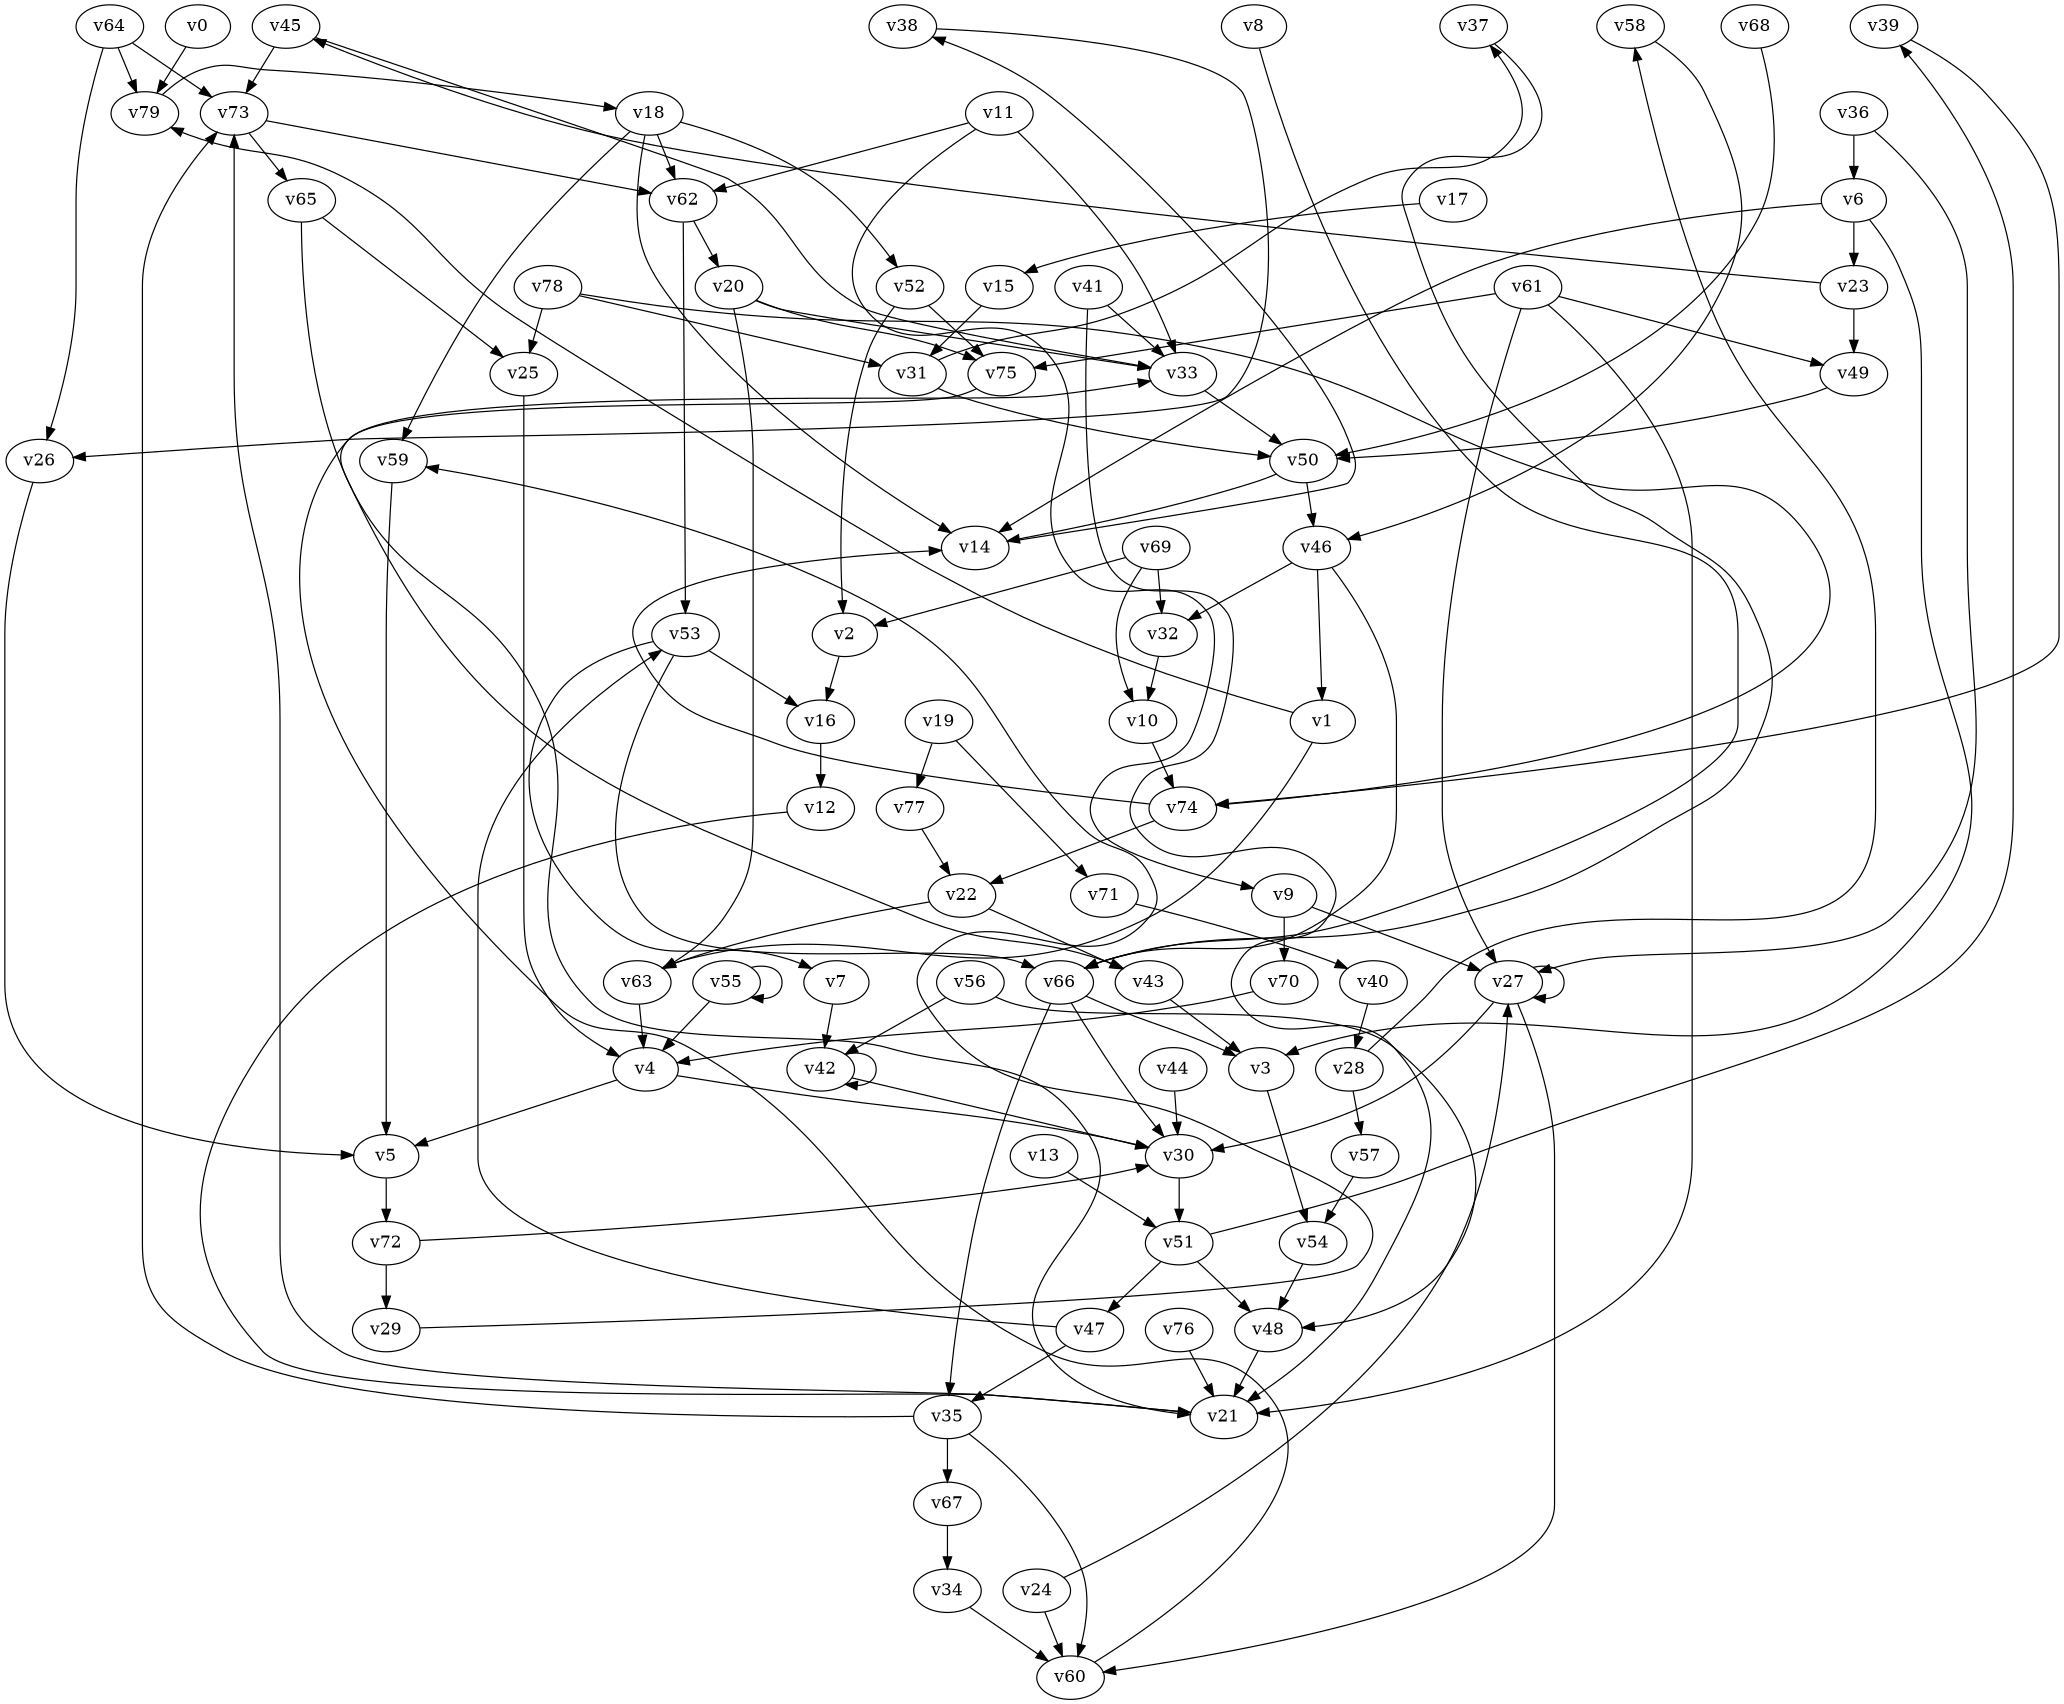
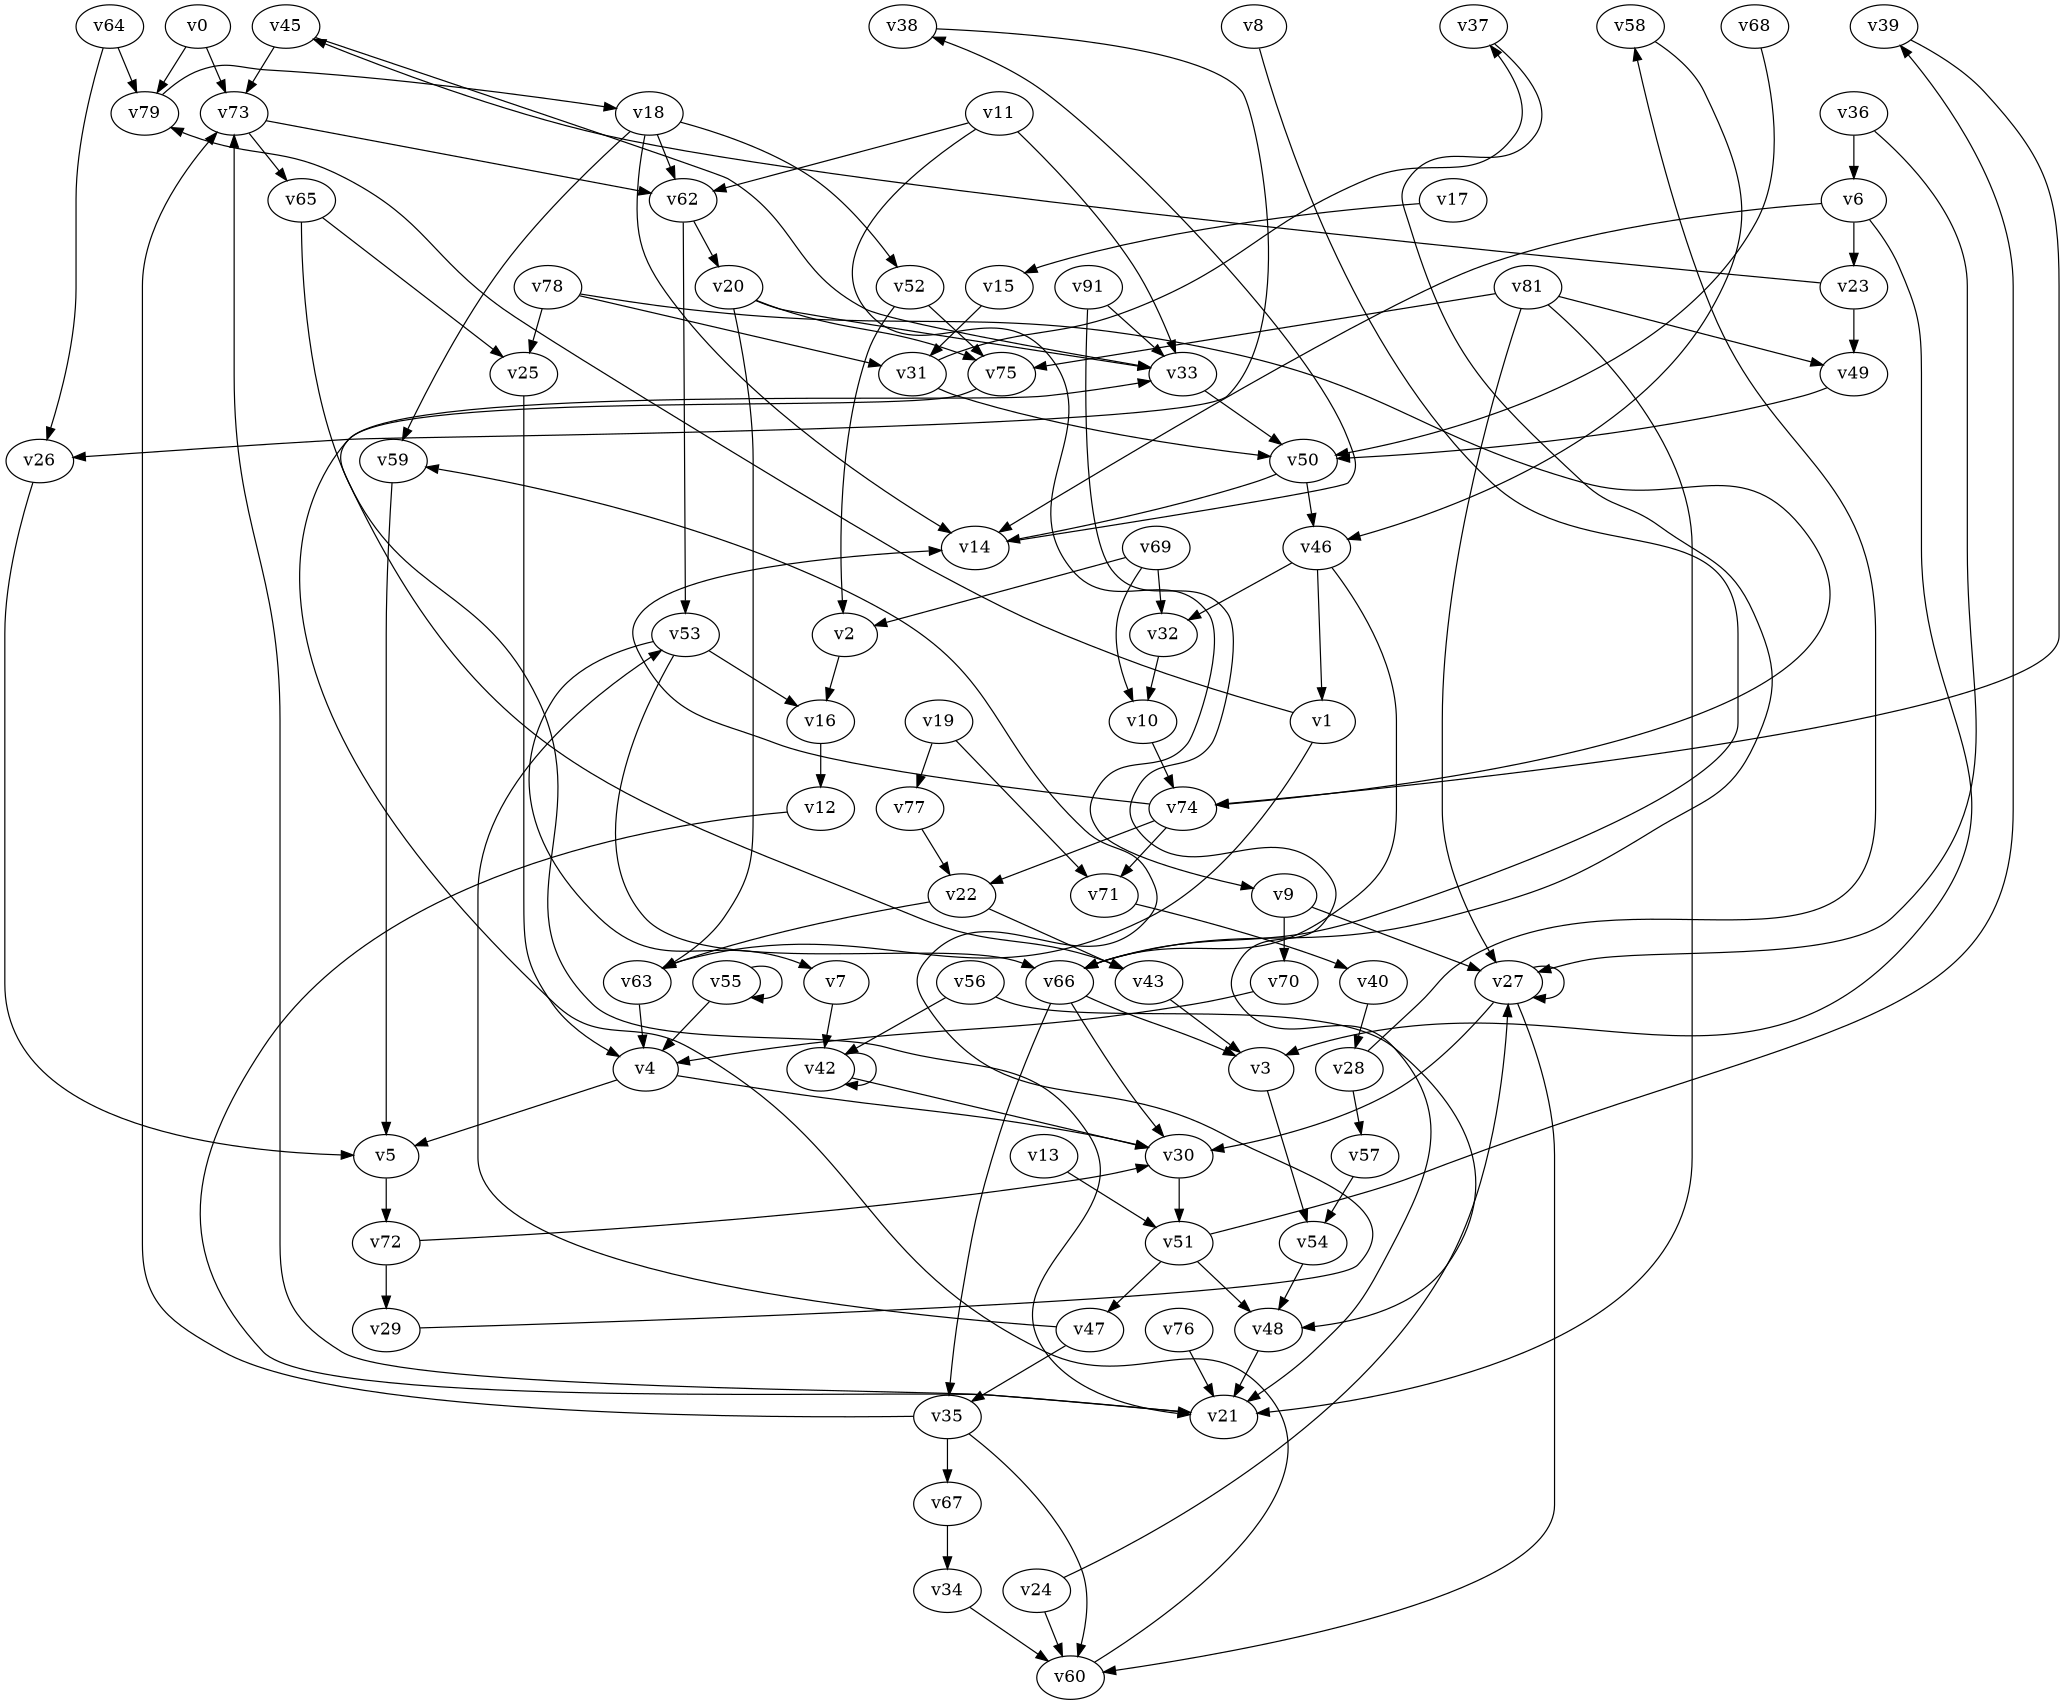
(165, 65) -> (212, 60)
(1089, 287) -> (1089, 287)
(1528, 287) -> (1528, 287)
none -> (1147, 849)
(1173, 1069) -> none
